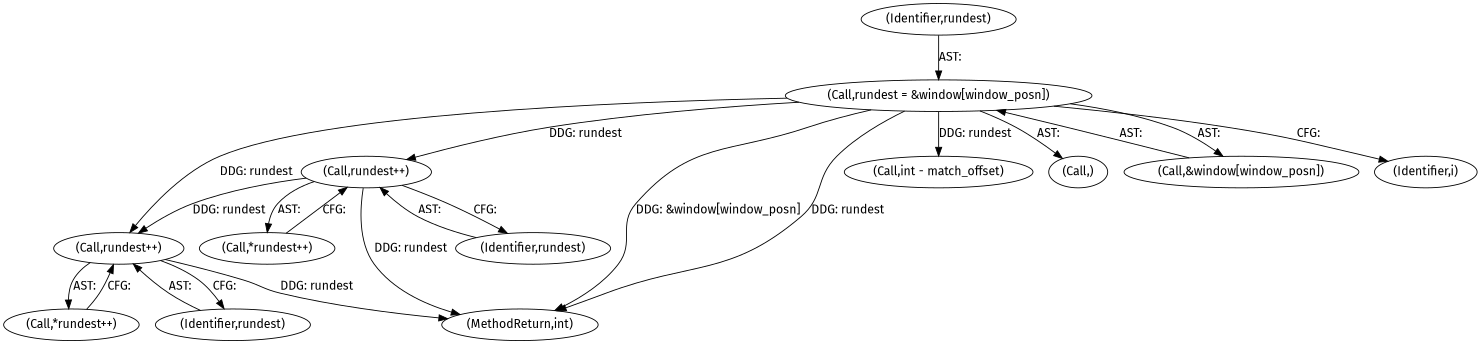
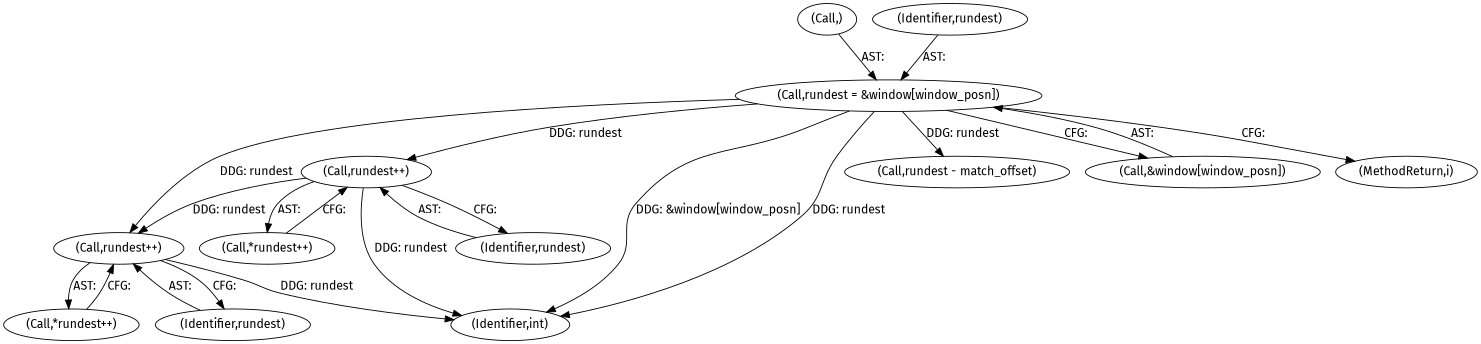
(1019, 129) -> (855, 54)
(1211, 134) -> (1078, 134)
(939, 172) -> (957, 172)
(1426, 172) -> (1406, 172)
(520, 325) -> (510, 325)
